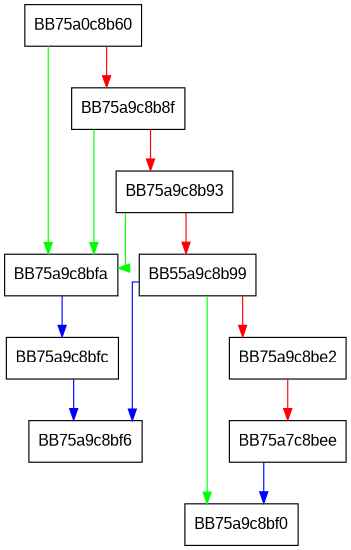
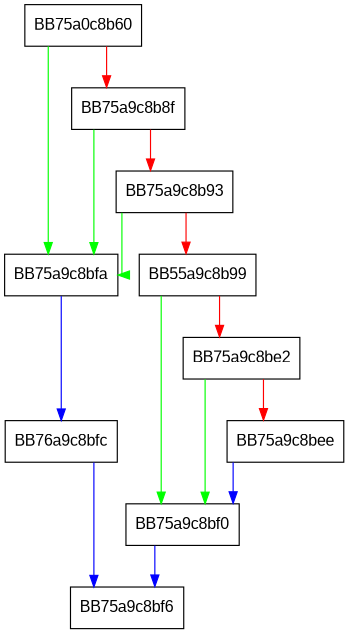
(132, 342) -> (155, 560)
(62, 358) -> (61, 441)
none -> (205, 436)
(288, 441) -> (285, 441)
